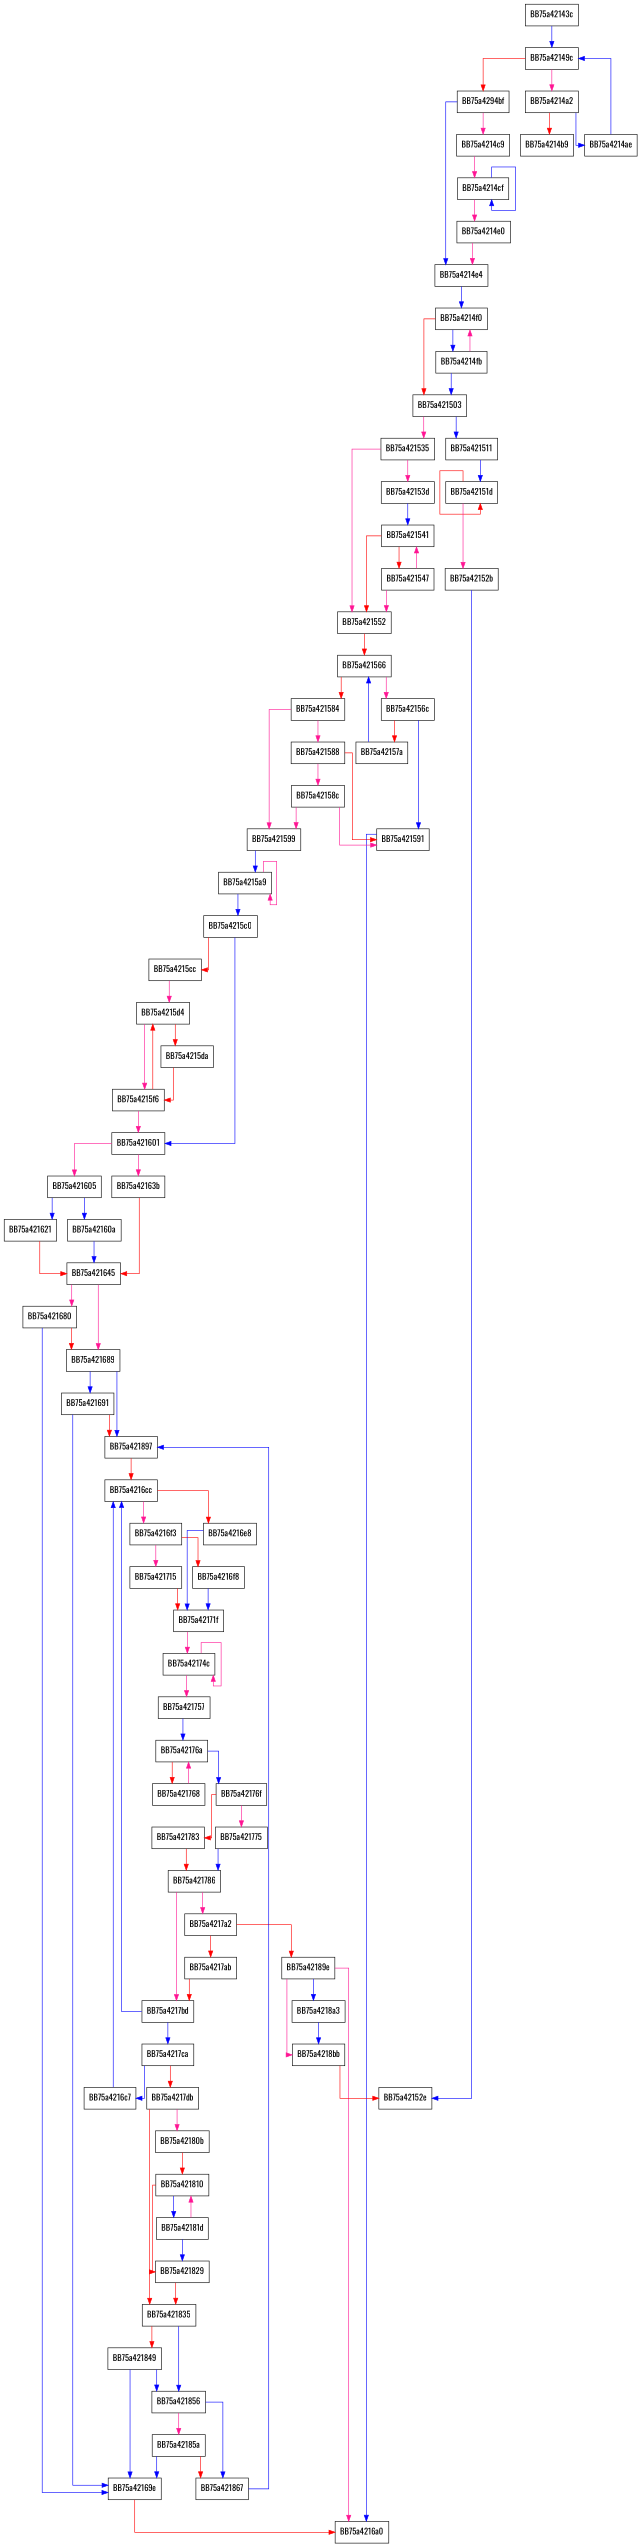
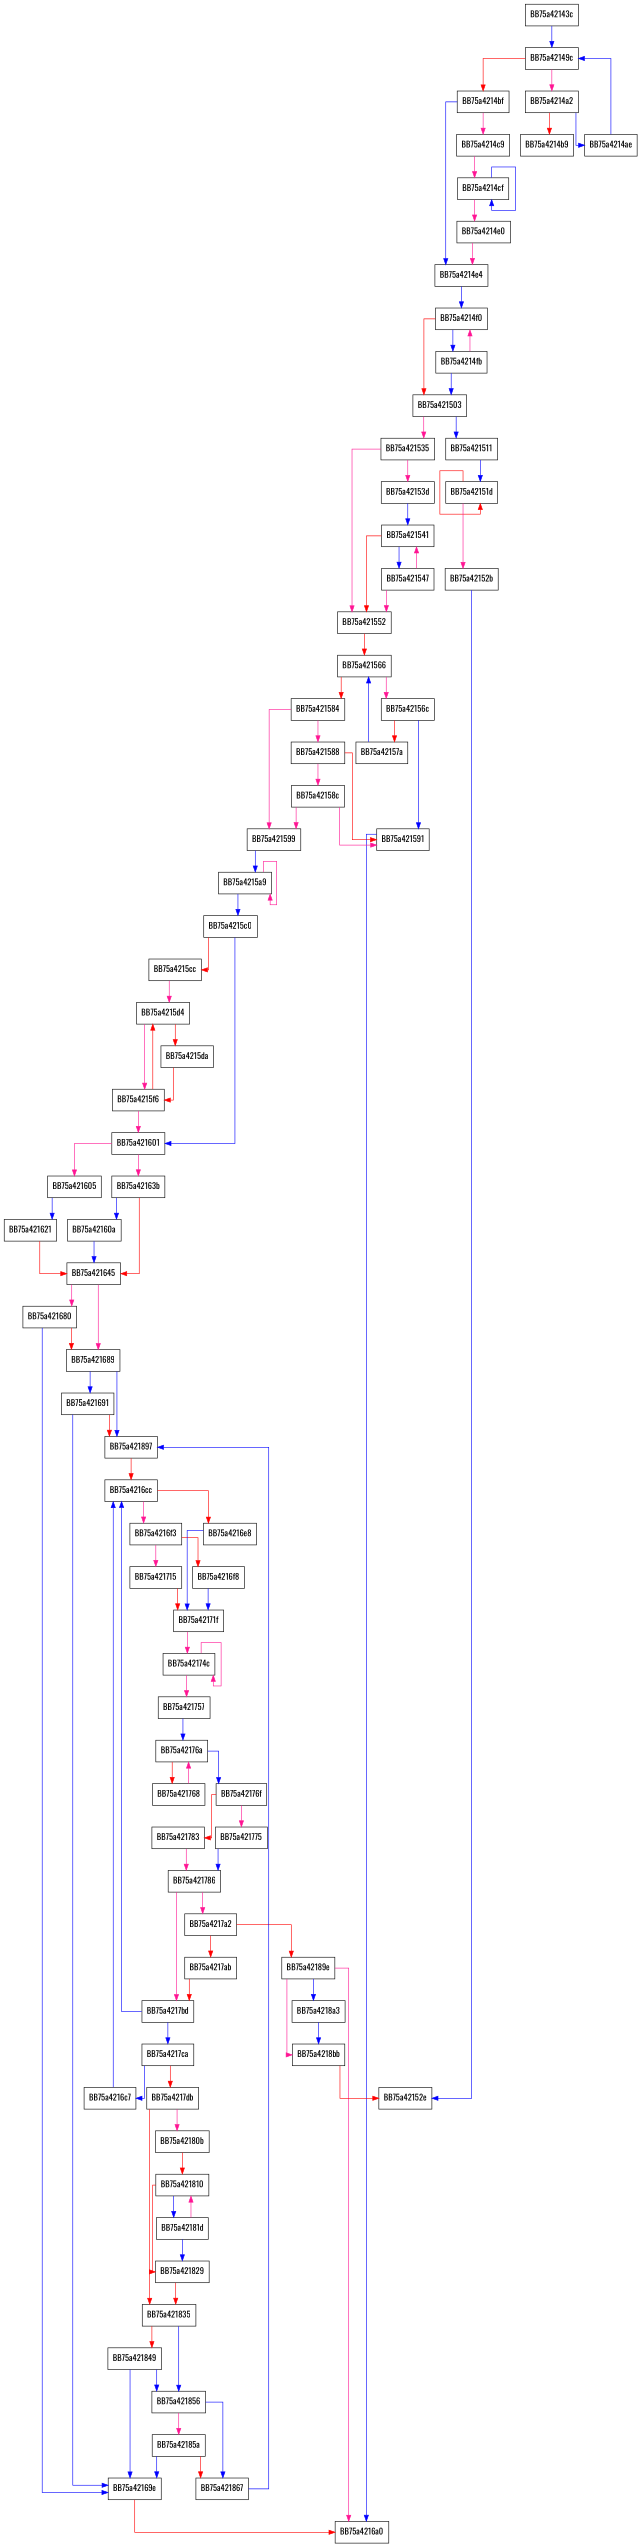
(483, 102) -> (483, 102)
(399, 554) -> (399, 554)
(84, 1205) -> (116, 1205)
(186, 1856) -> (186, 1856)
